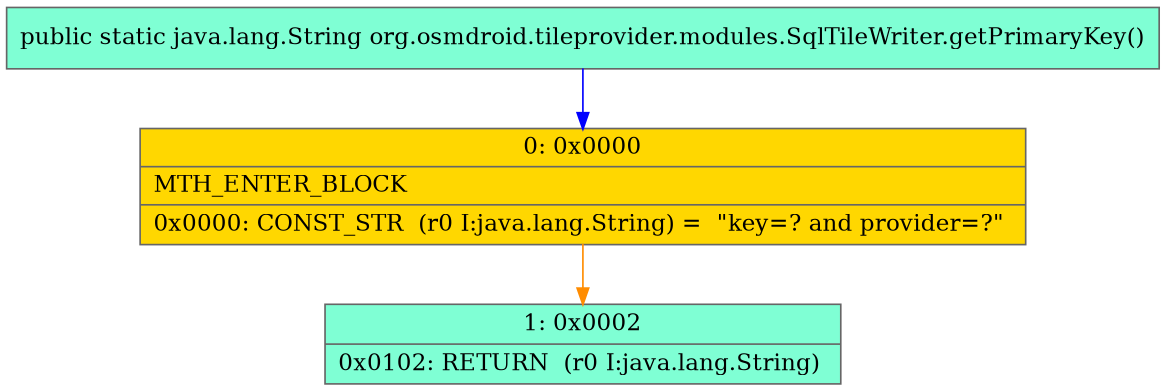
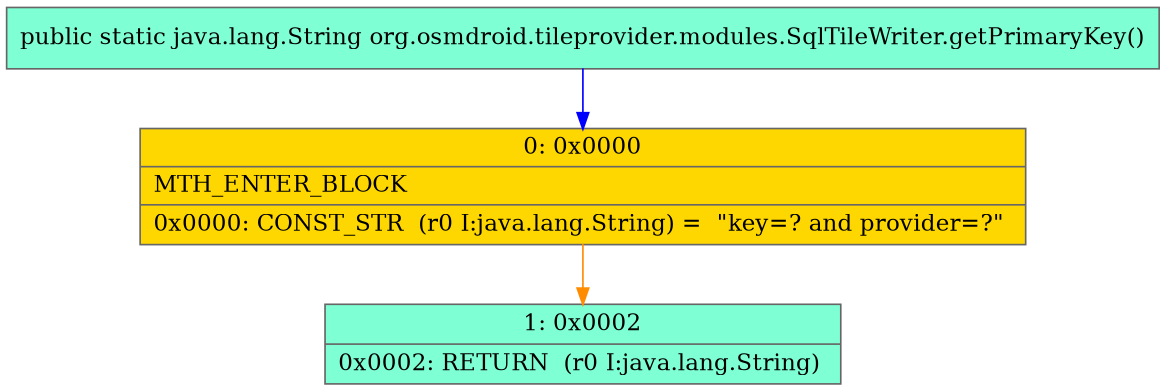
(583, 363) -> (583, 363)
